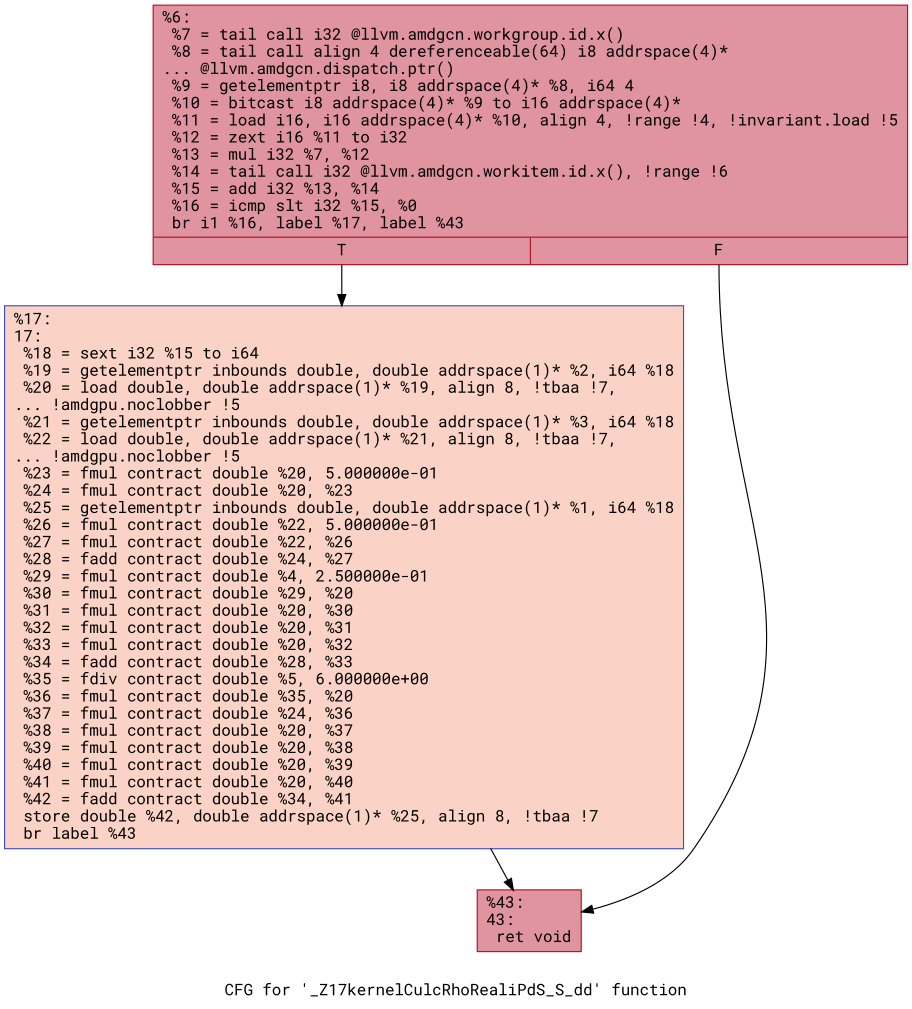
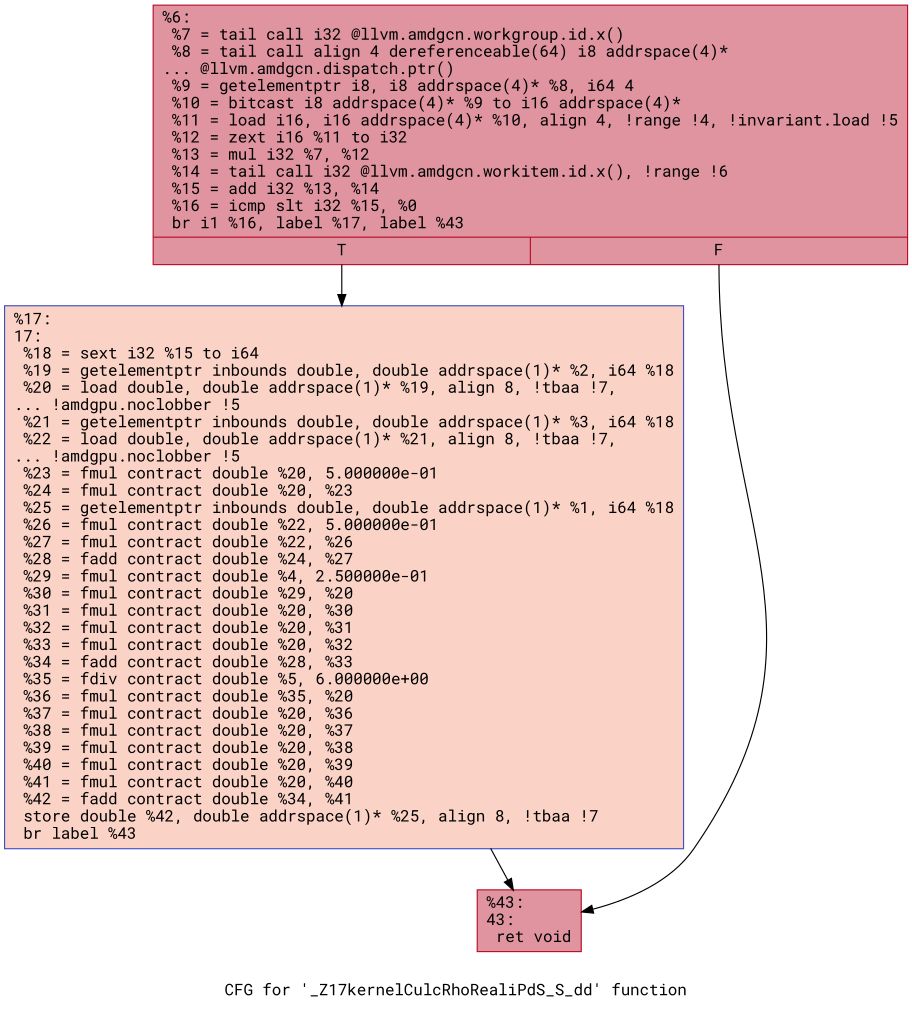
(184, 714) -> (184, 714)
